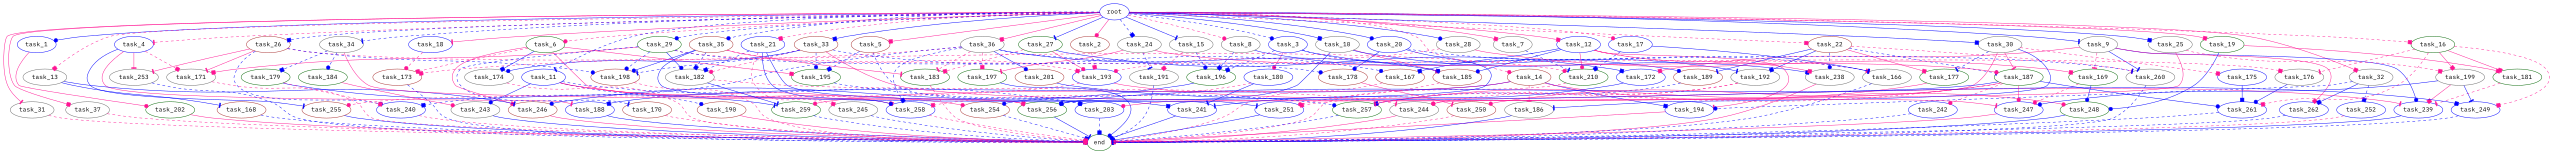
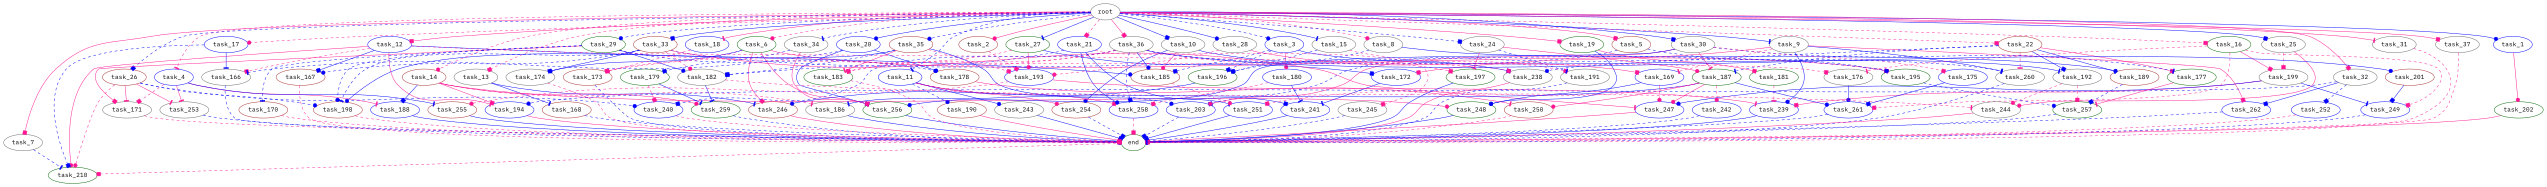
(1114, 12) -> (1105, 12)
(2473, 60) -> none
(1701, 62) -> (904, 56)
(323, 77) -> none
(2093, 77) -> (1659, 77)
(1604, 96) -> (464, 93)
(1318, 110) -> (611, 159)
